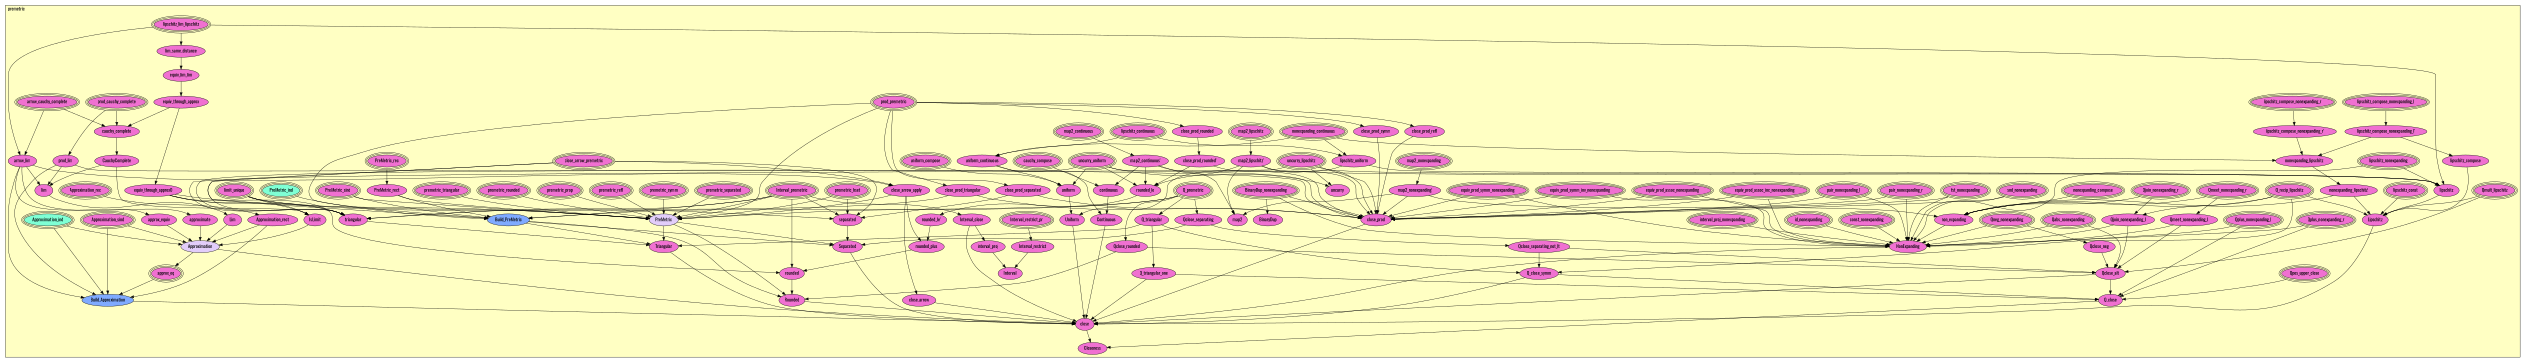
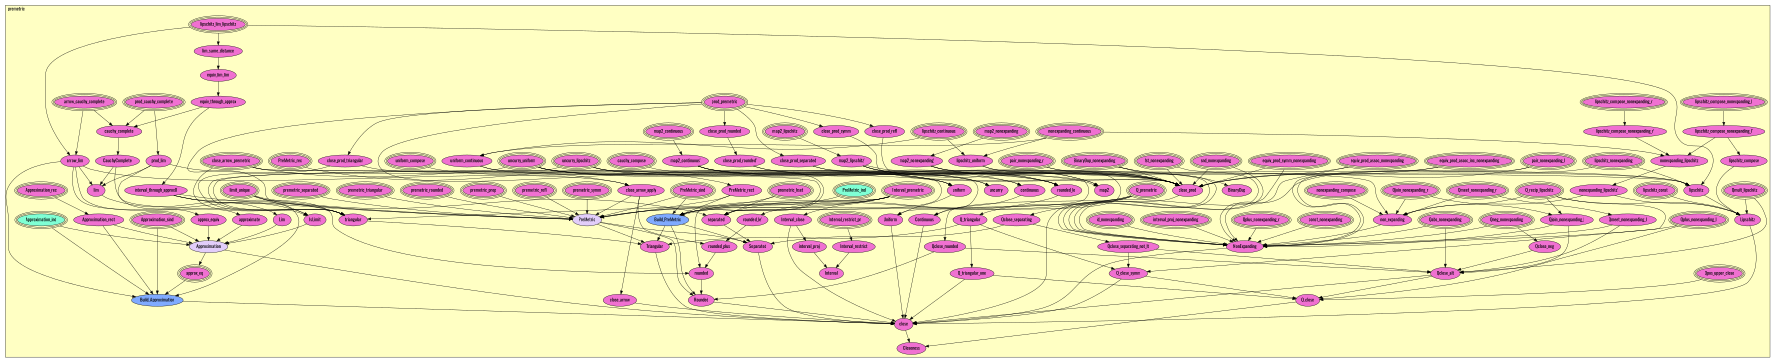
(153, 190) -> (156, 190)
(1580, 190) -> none
(2207, 265) -> none
